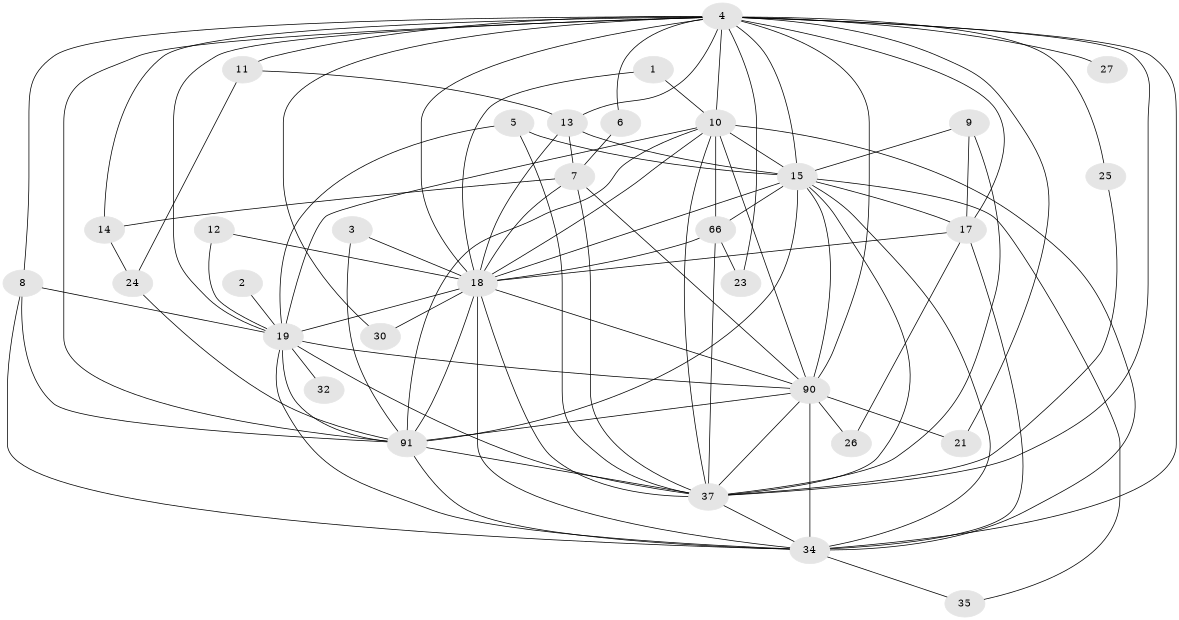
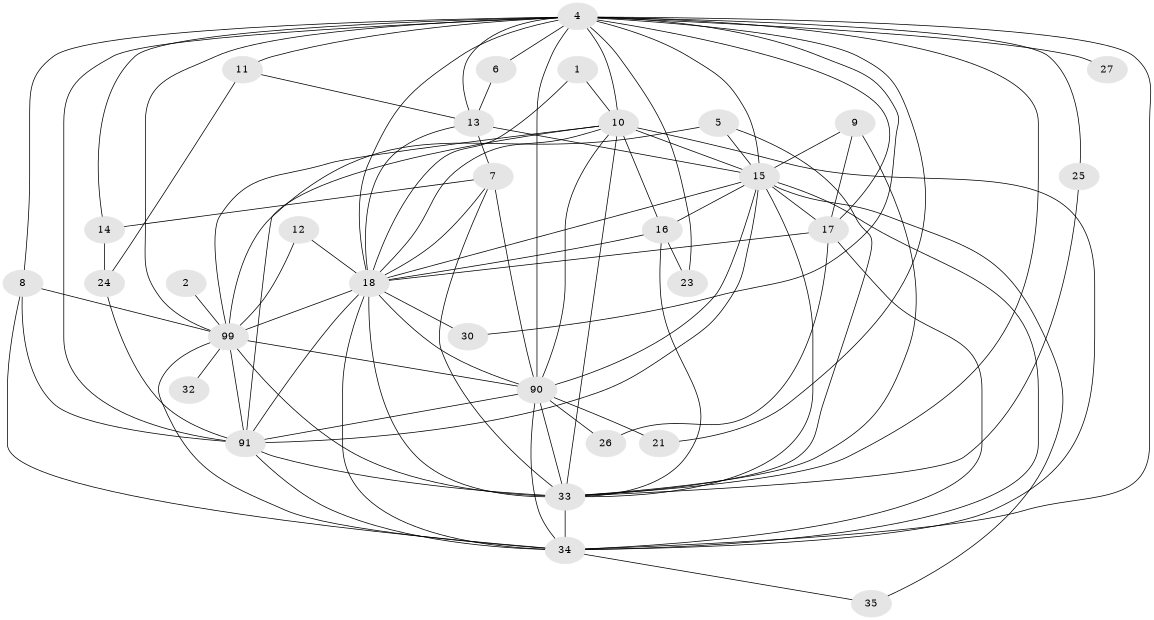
(593, 155) -> (485, 96)
(352, 230) -> none
(716, 230) -> (662, 230)
(283, 337) -> (228, 337)
(708, 497) -> (565, 497)
